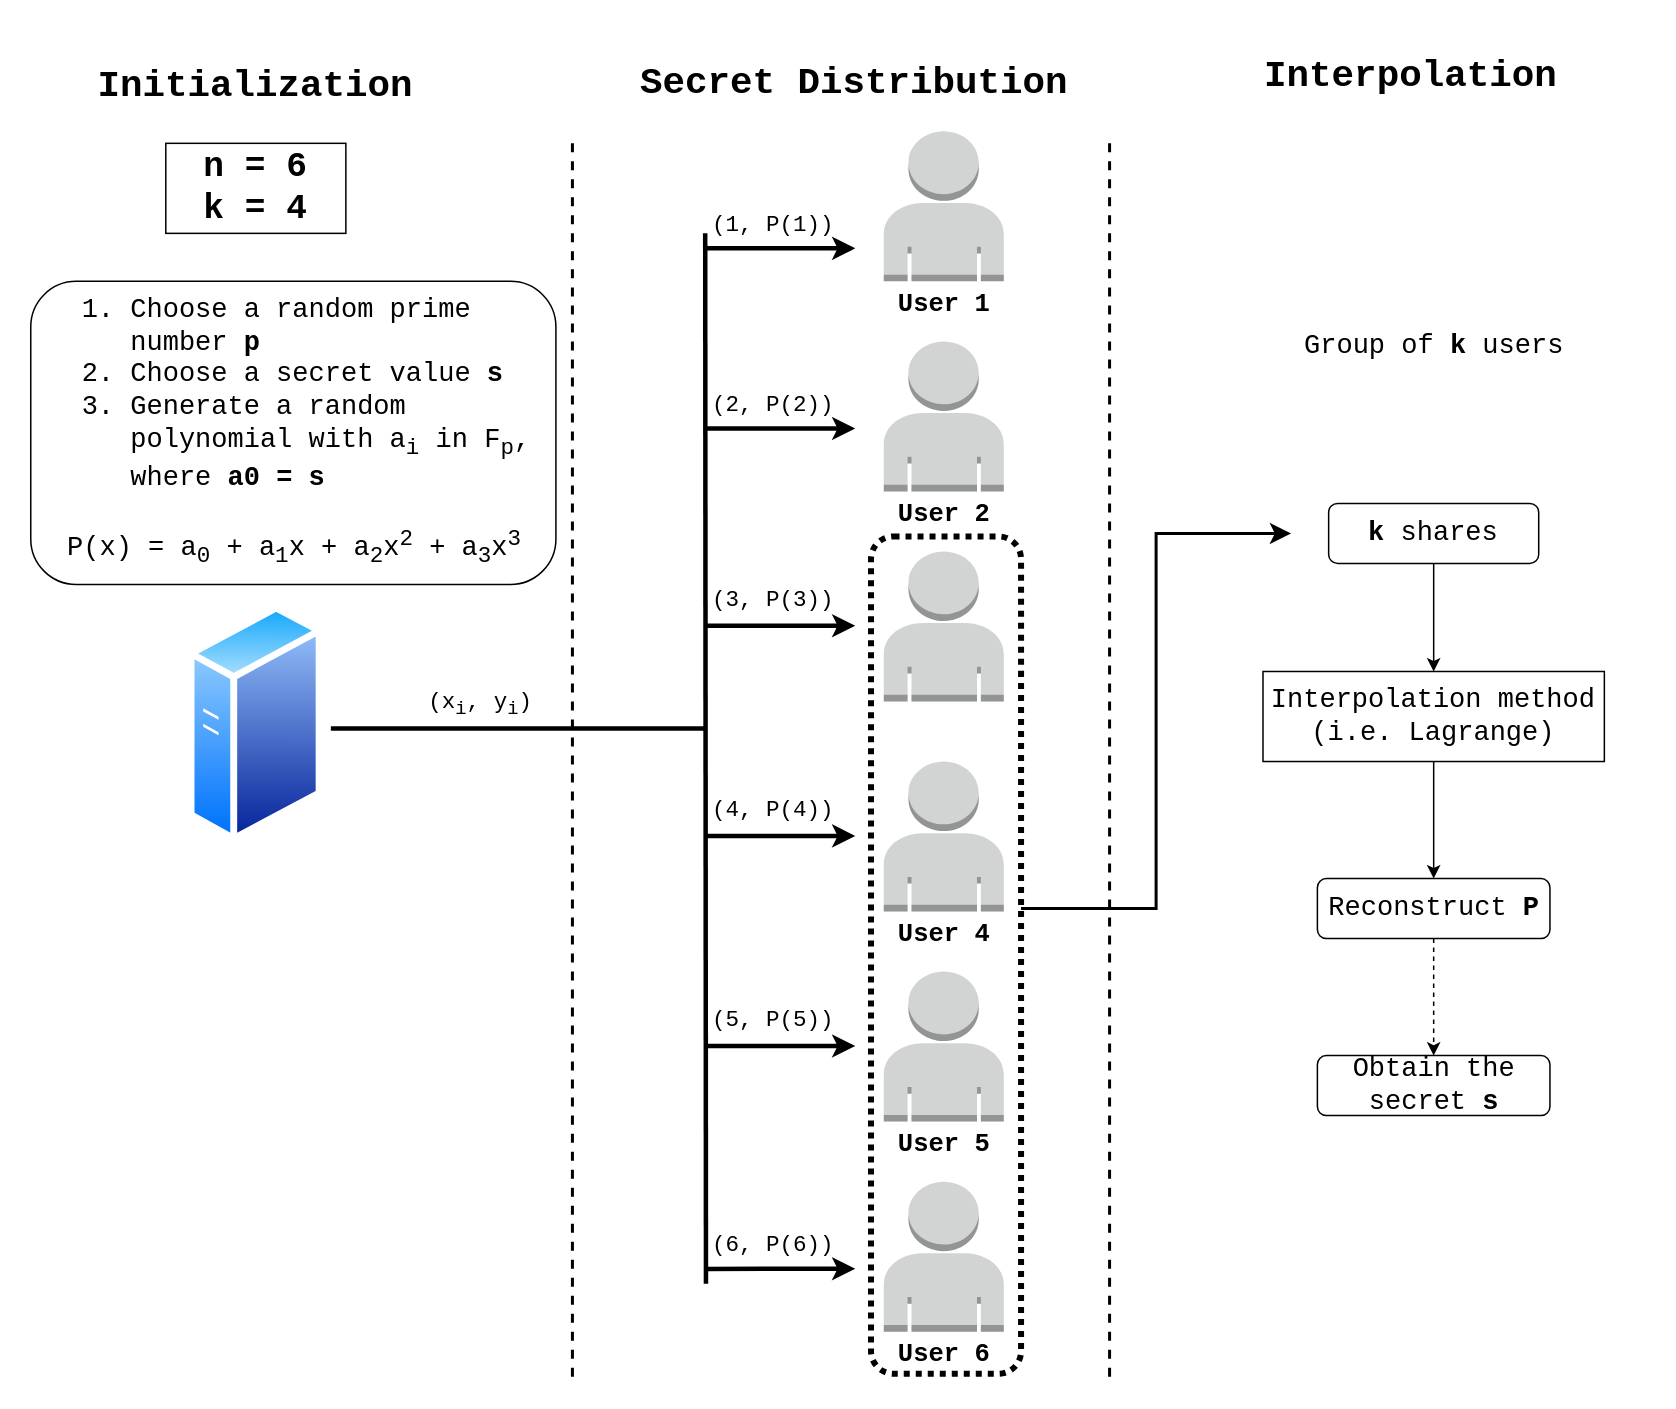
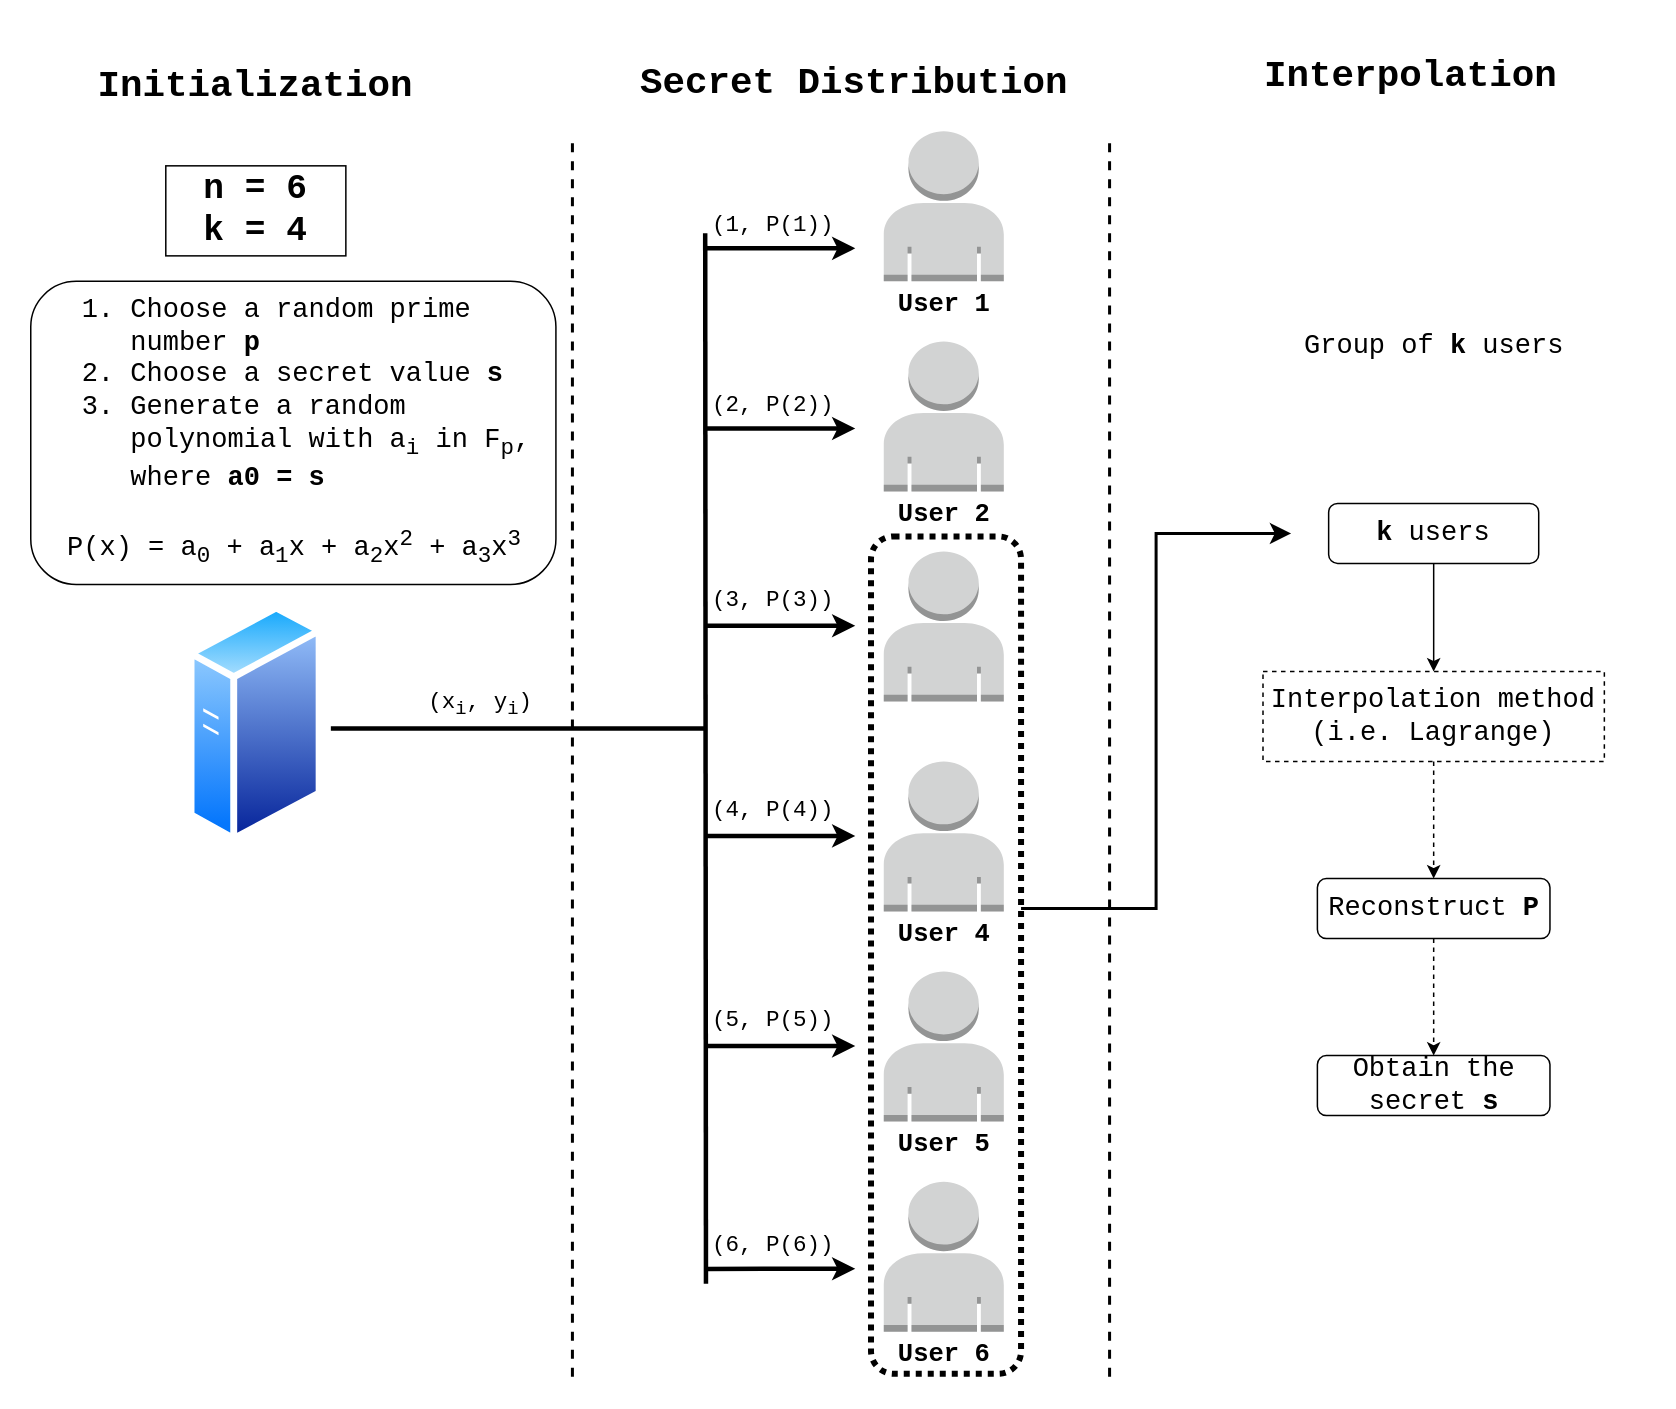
(256, 188) -> (256, 211)
(1433, 533) -> (1433, 533)
(1433, 716) -> (1433, 716)
(1433, 814) -> (1433, 814)
